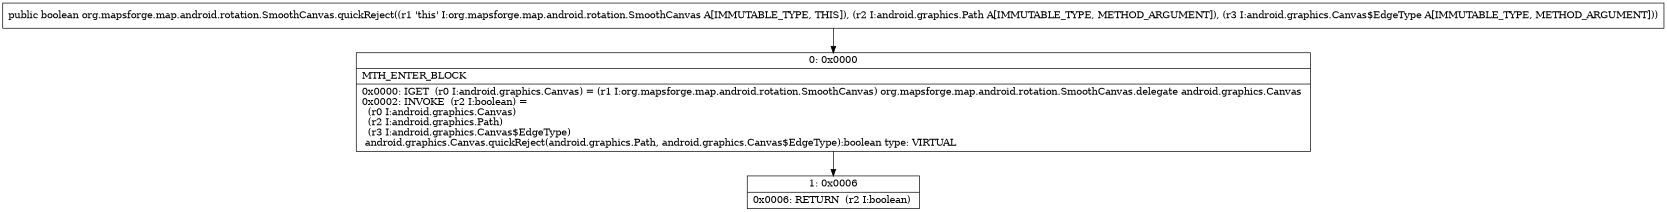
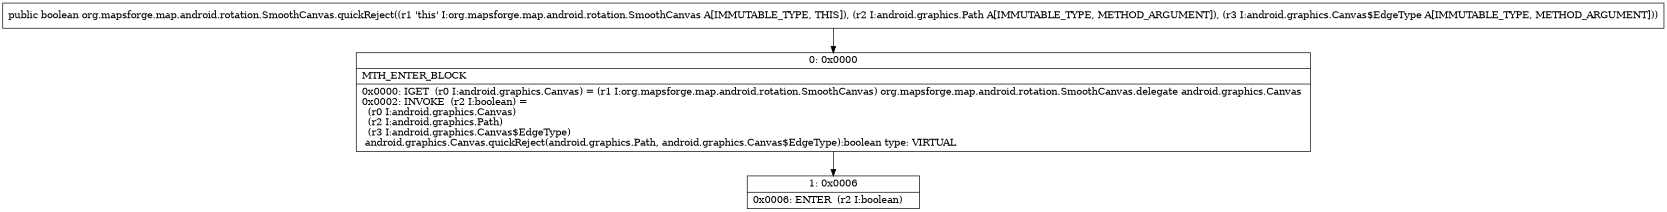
(833, 200) -> (829, 200)
